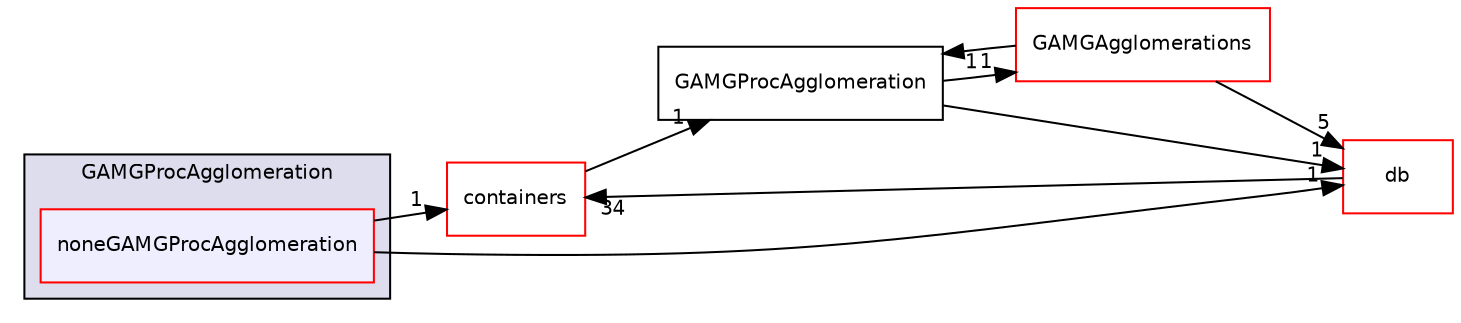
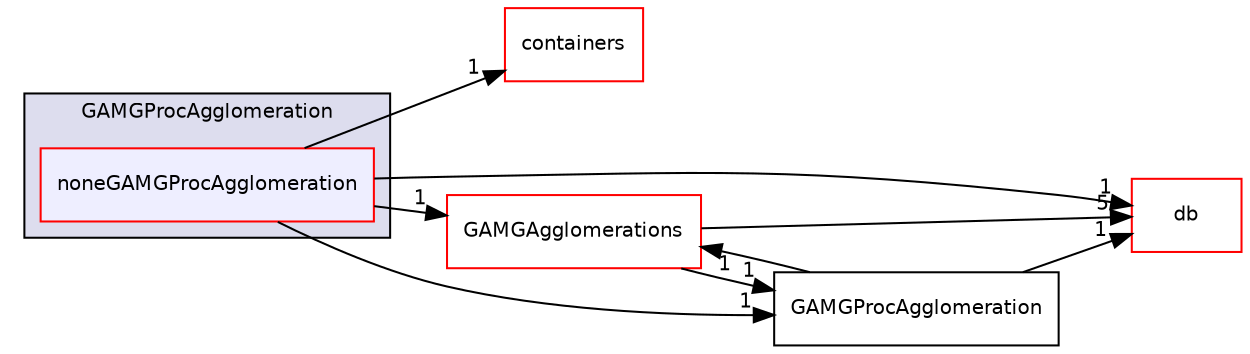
(638, 150) -> (509, 298)
(974, 188) -> none
none -> (403, 210)
